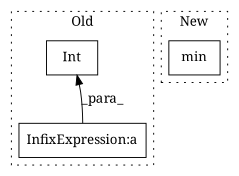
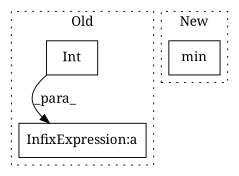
(82, 104) -> (33, 95)
